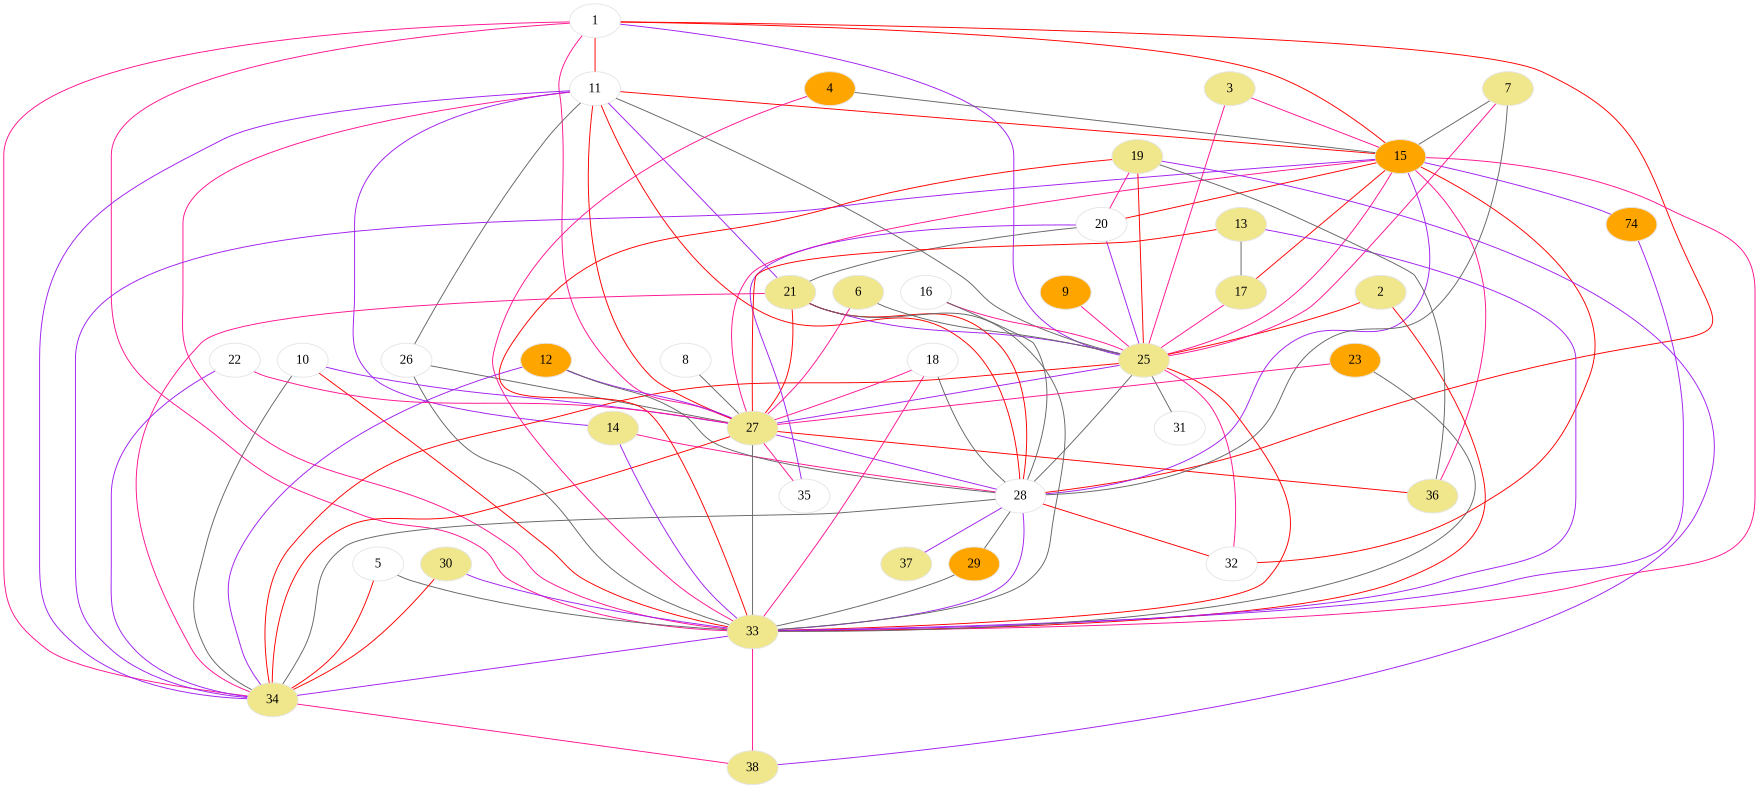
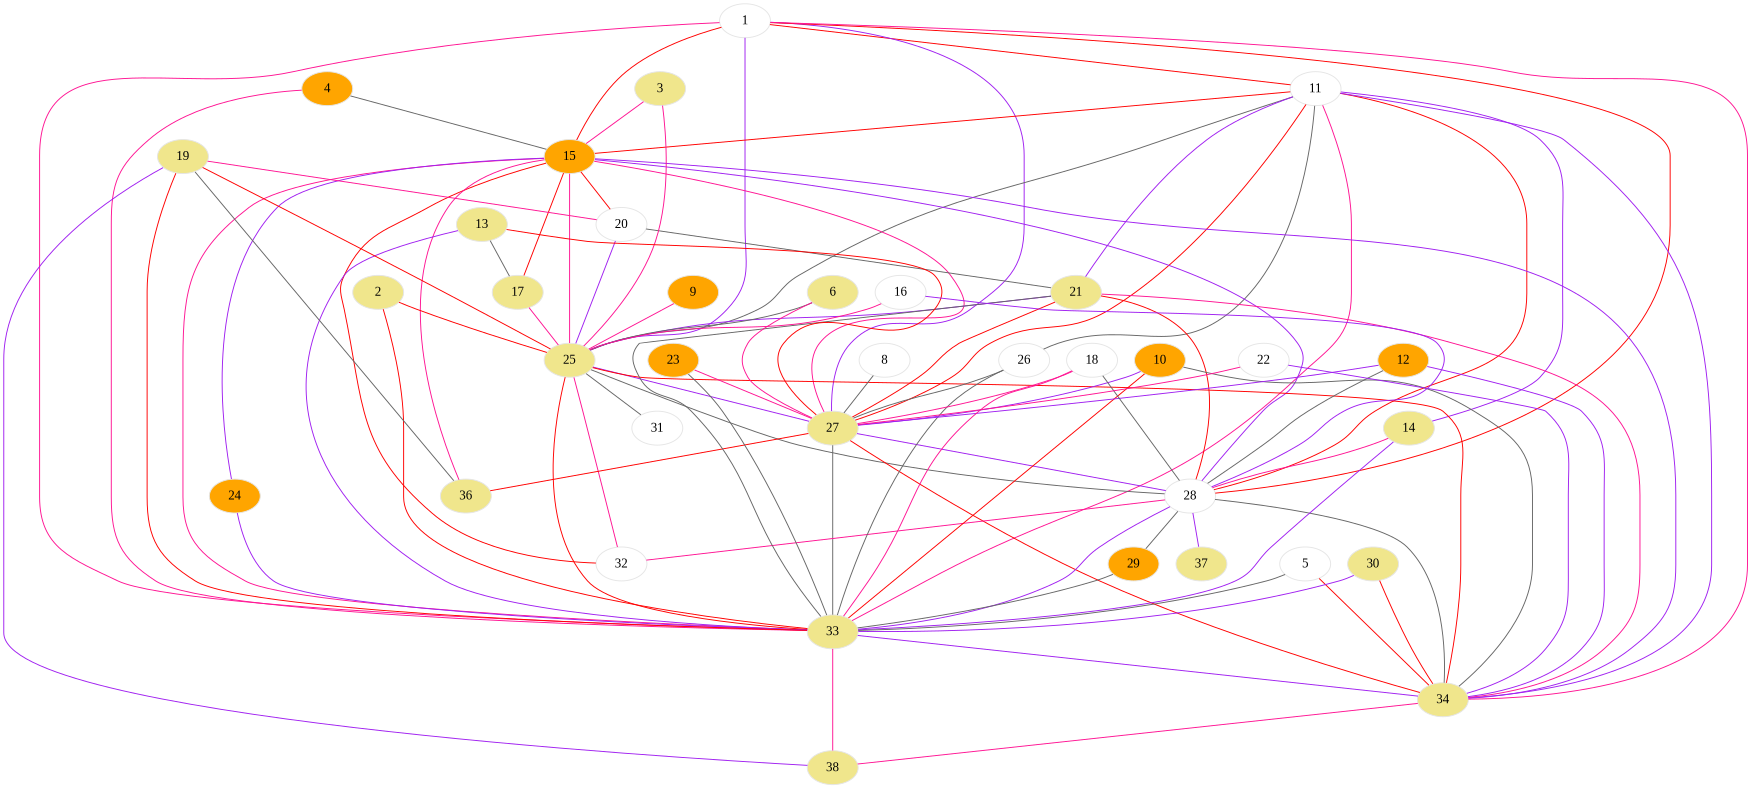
(1508, 89) -> none
(1631, 224) -> (235, 496)
(565, 271) -> (1024, 170)
(1036, 348) -> (1309, 319)
(303, 360) -> (1160, 360)
(804, 496) -> none
(1126, 530) -> (906, 530)
